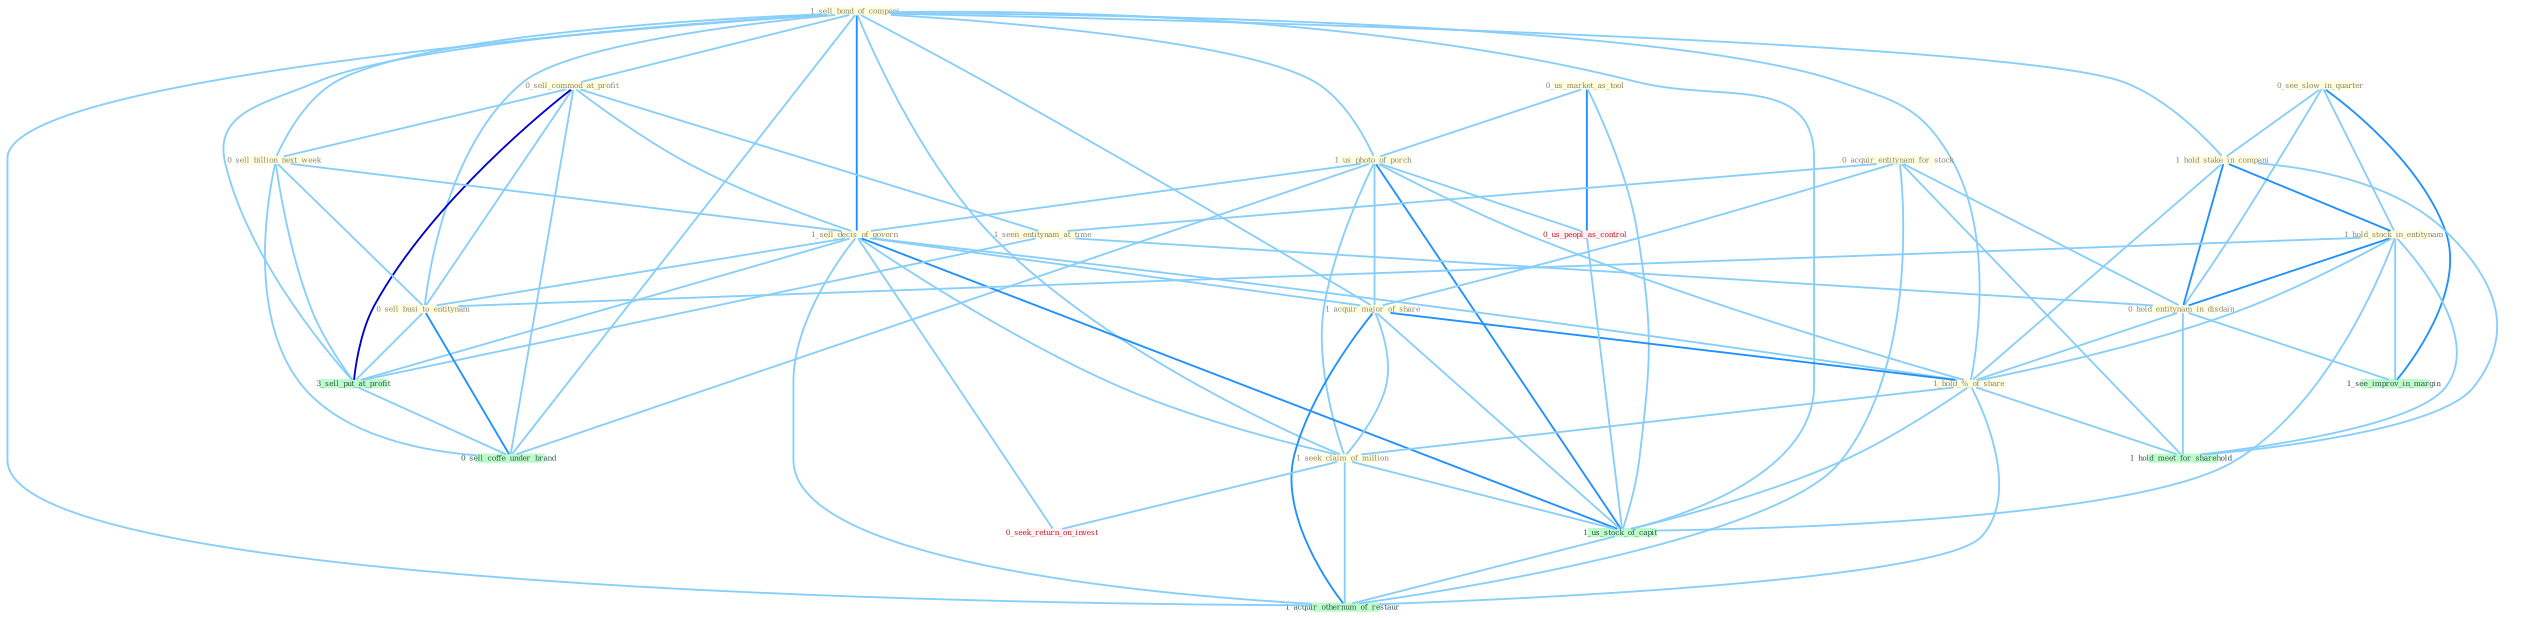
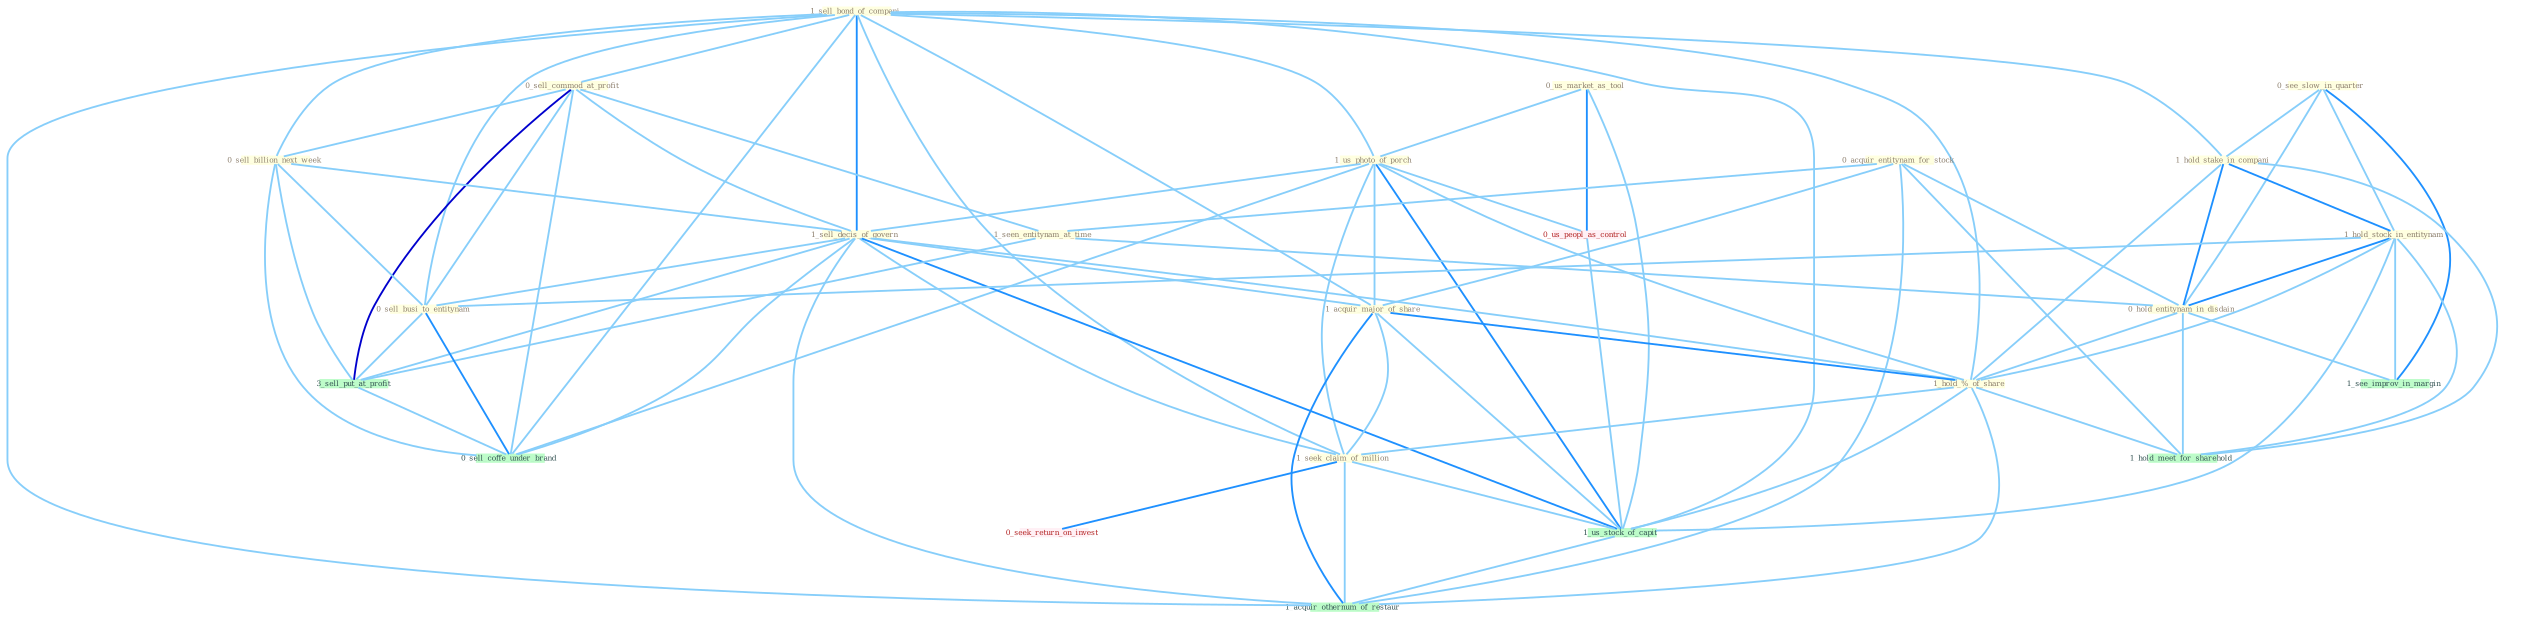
(310, 84) -> none
(955, 383) -> (701, 371)
(1200, 495) -> (1200, 495)
